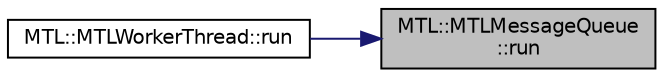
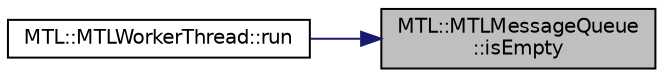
(518, 39) -> (518, 39)
